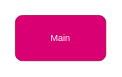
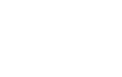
(60, 38) -> none
